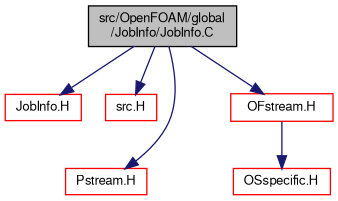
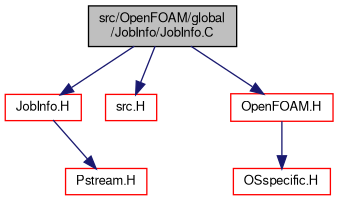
(282, 108) -> (282, 108)
(173, 110) -> (70, 140)
